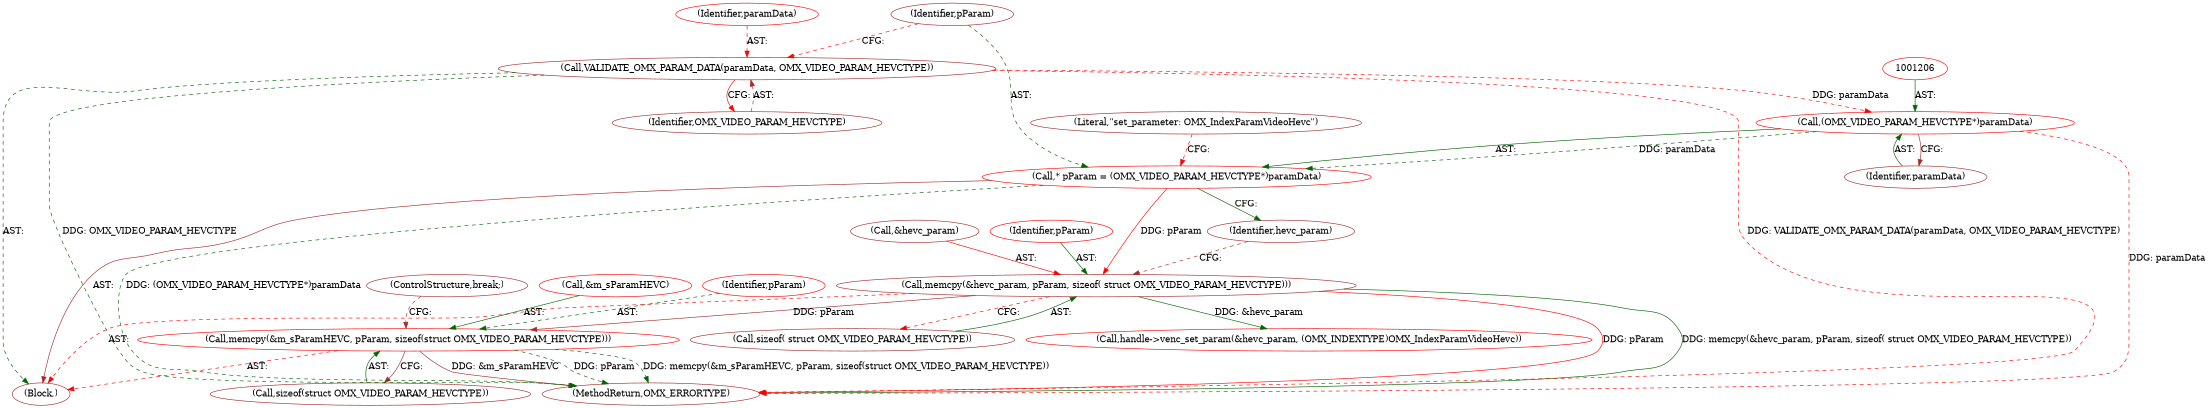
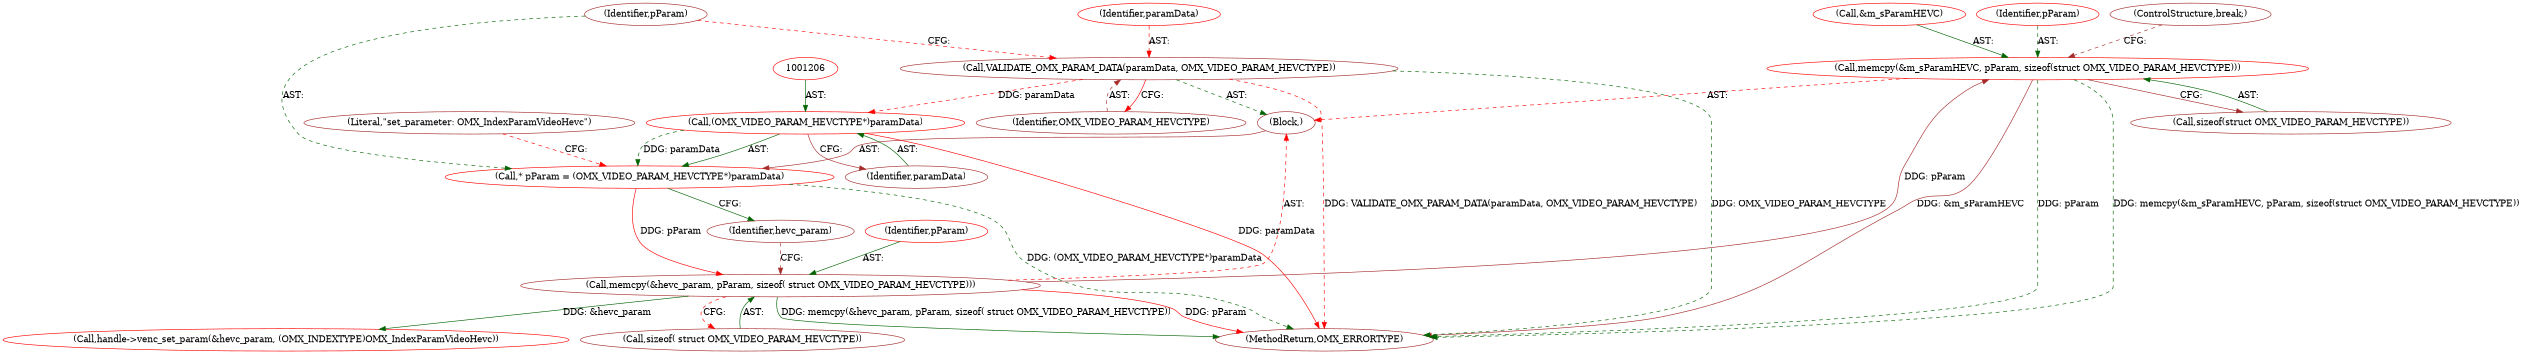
(480, 201) -> (1015, 138)
(915, 231) -> none
(1603, 389) -> (1108, 198)
